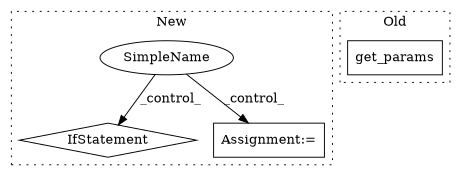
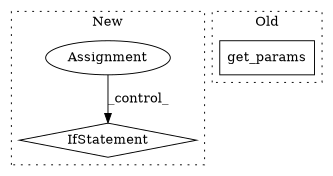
(167, 58) -> (108, 58)
(269, 140) -> none
